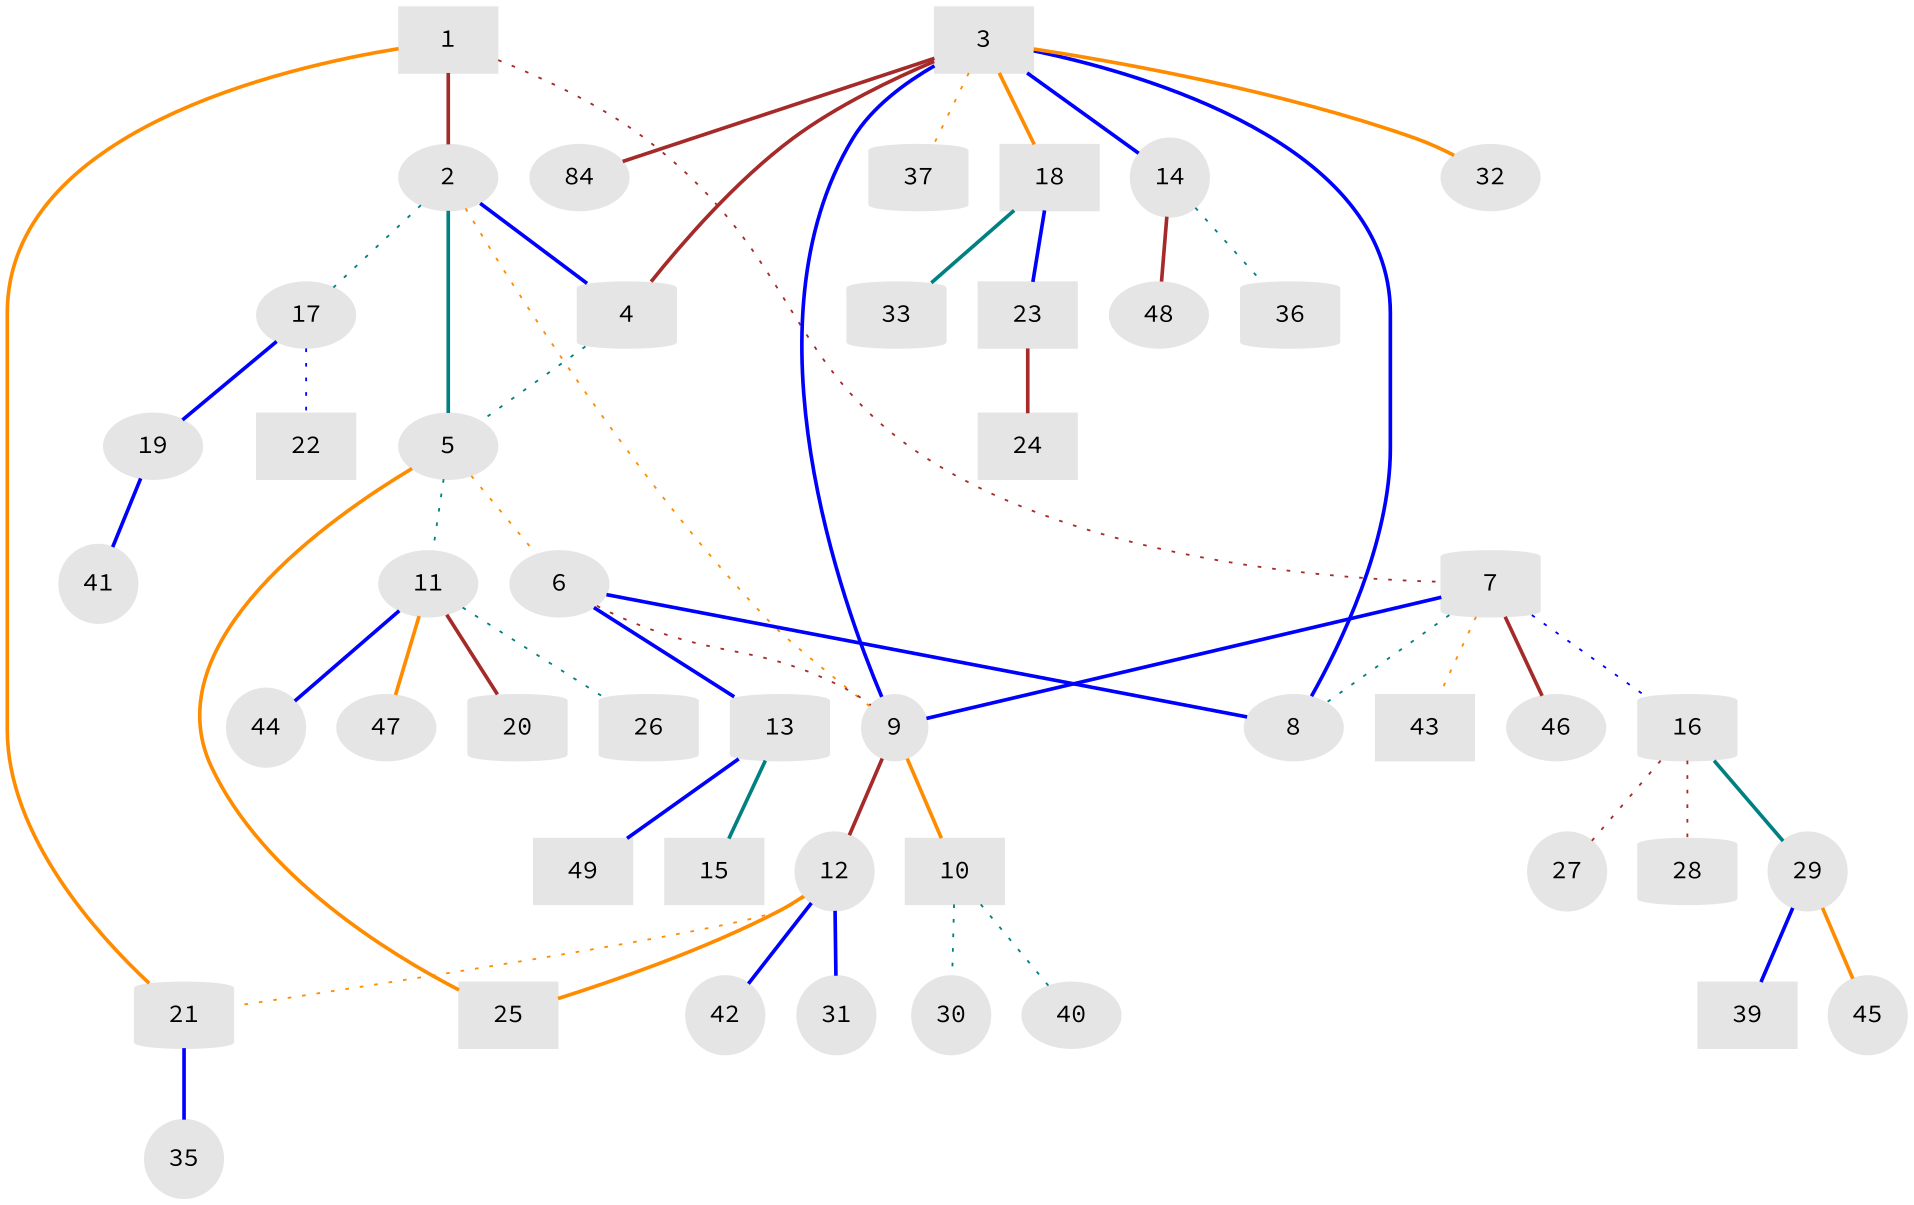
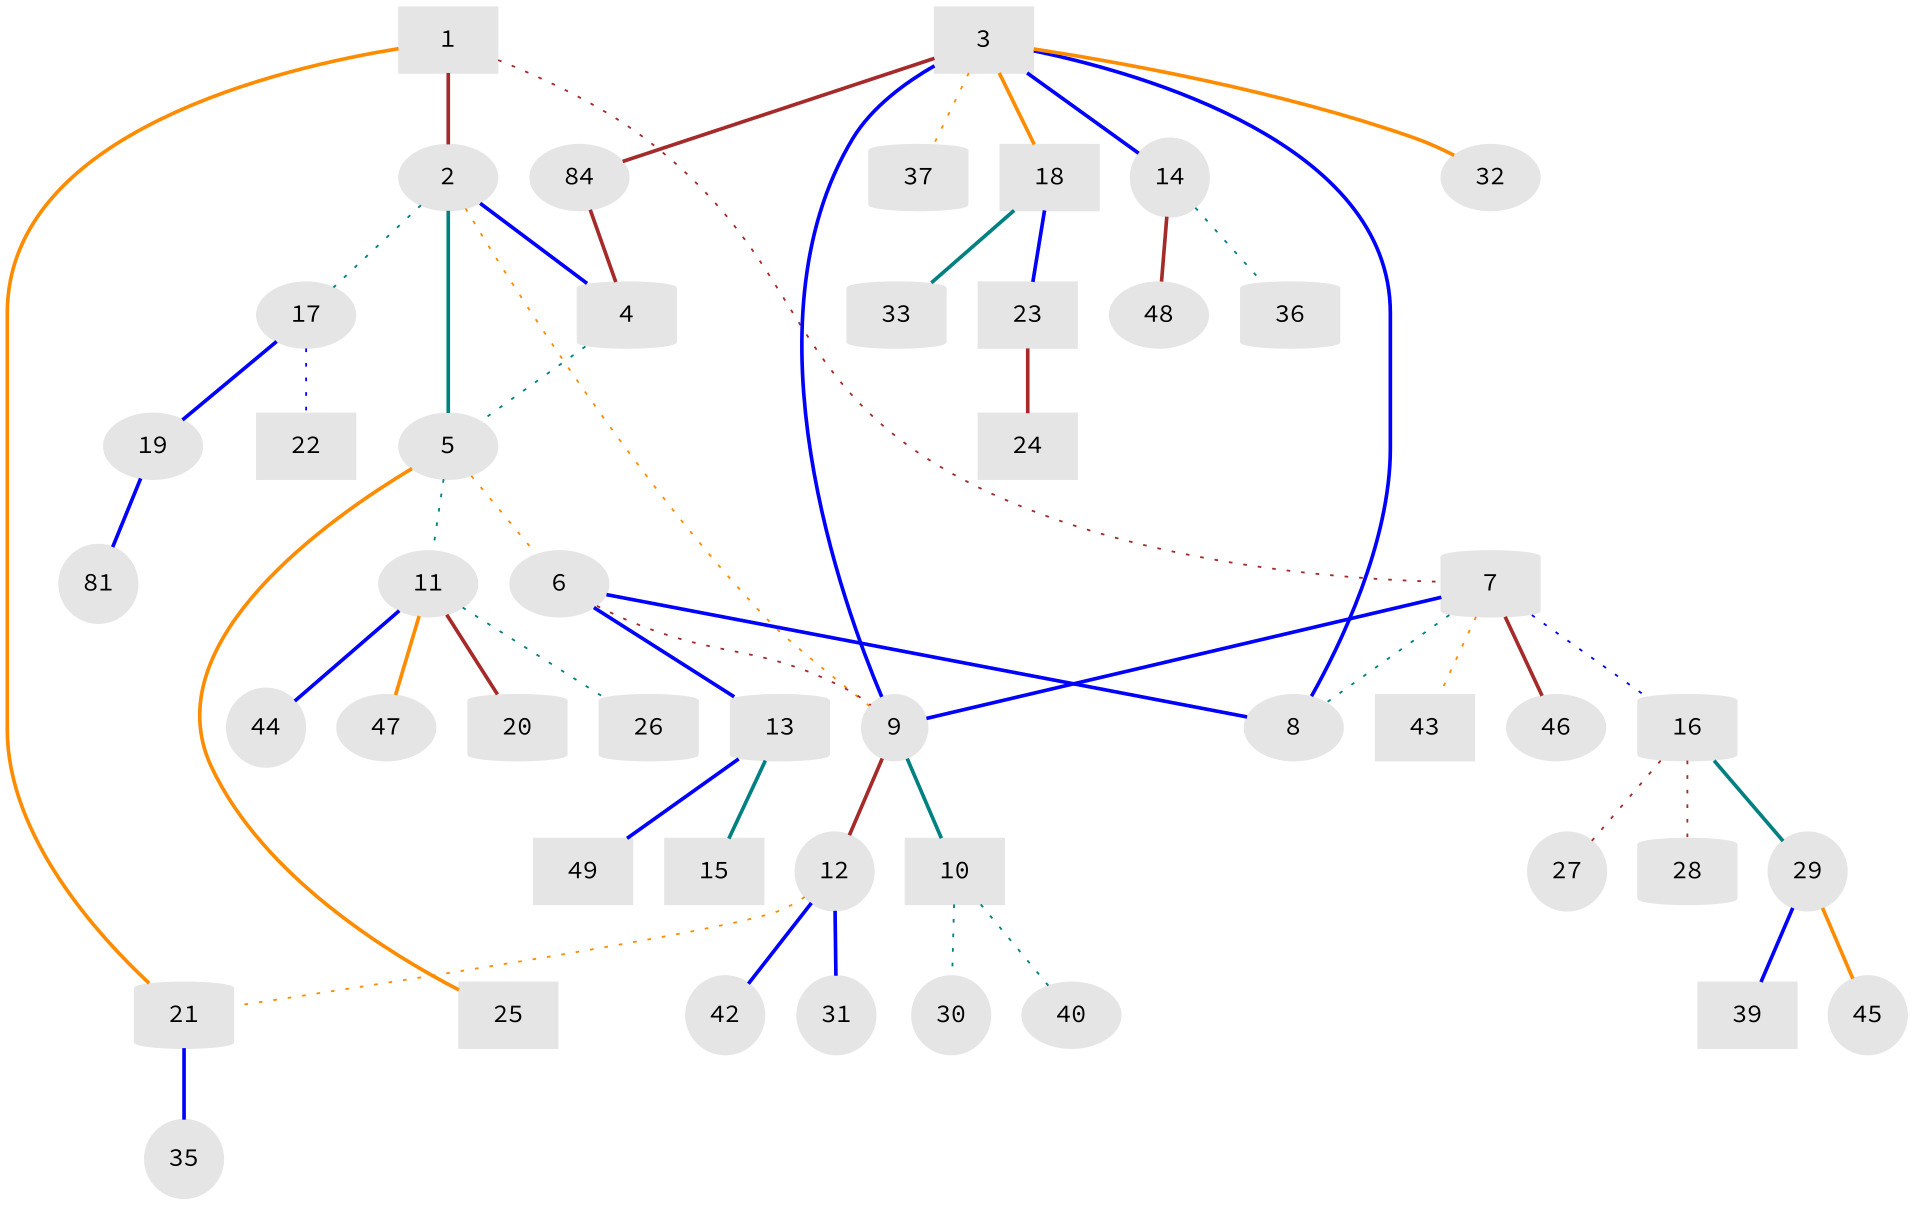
(777, 151) -> (603, 246)
(98, 584) -> (98, 584)
(924, 798) -> (924, 798)
(684, 954) -> none
